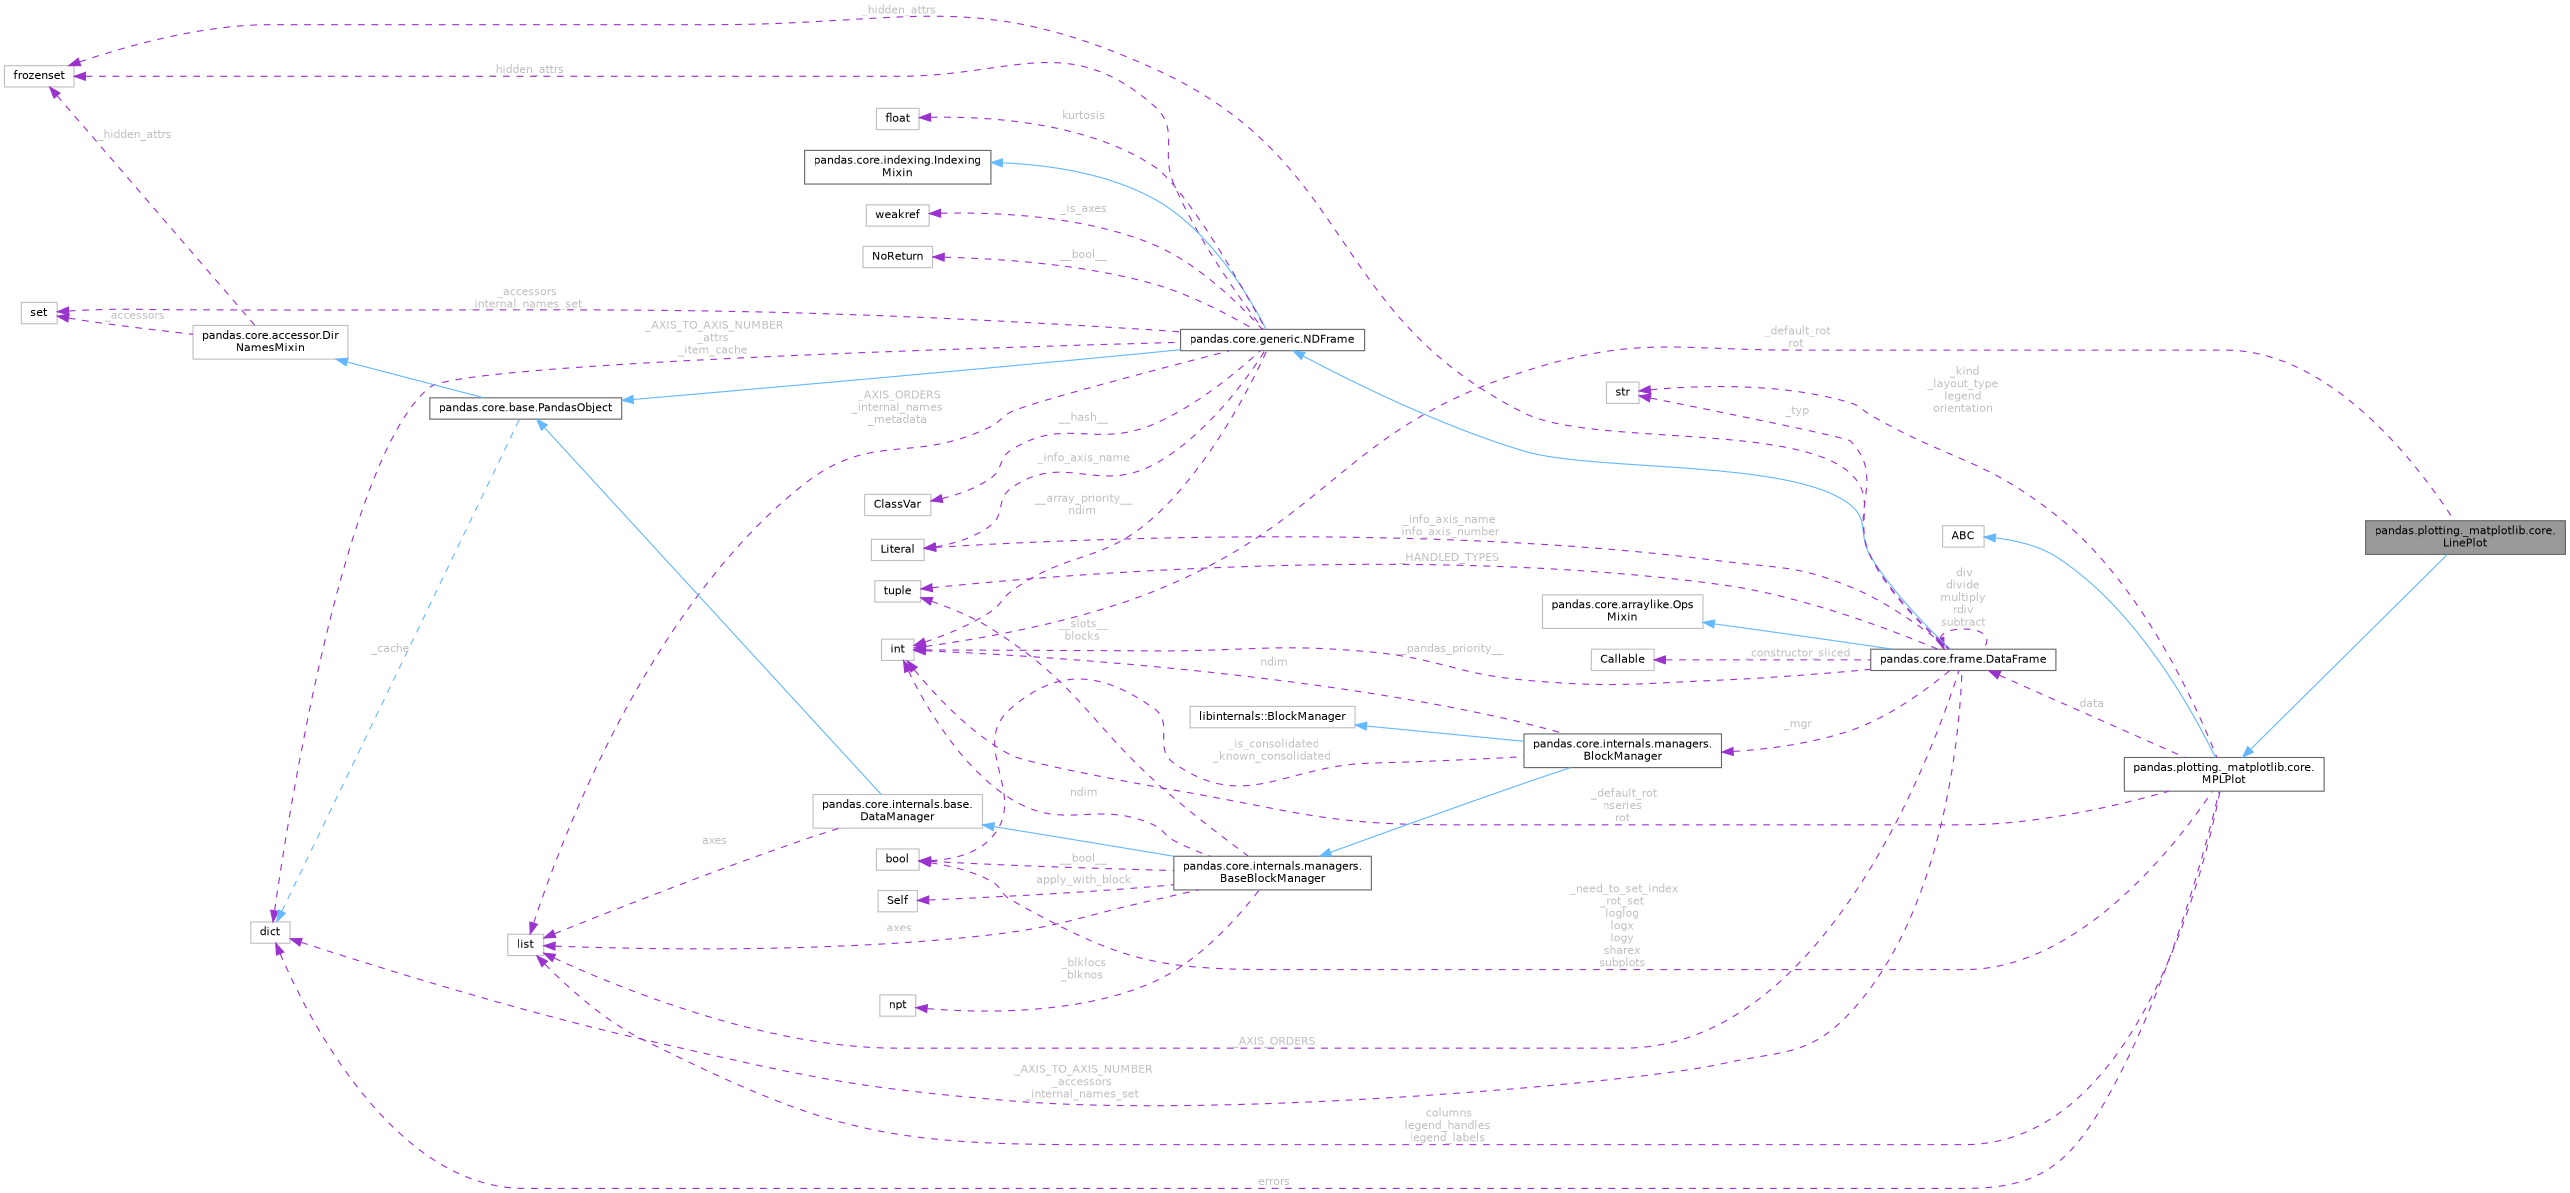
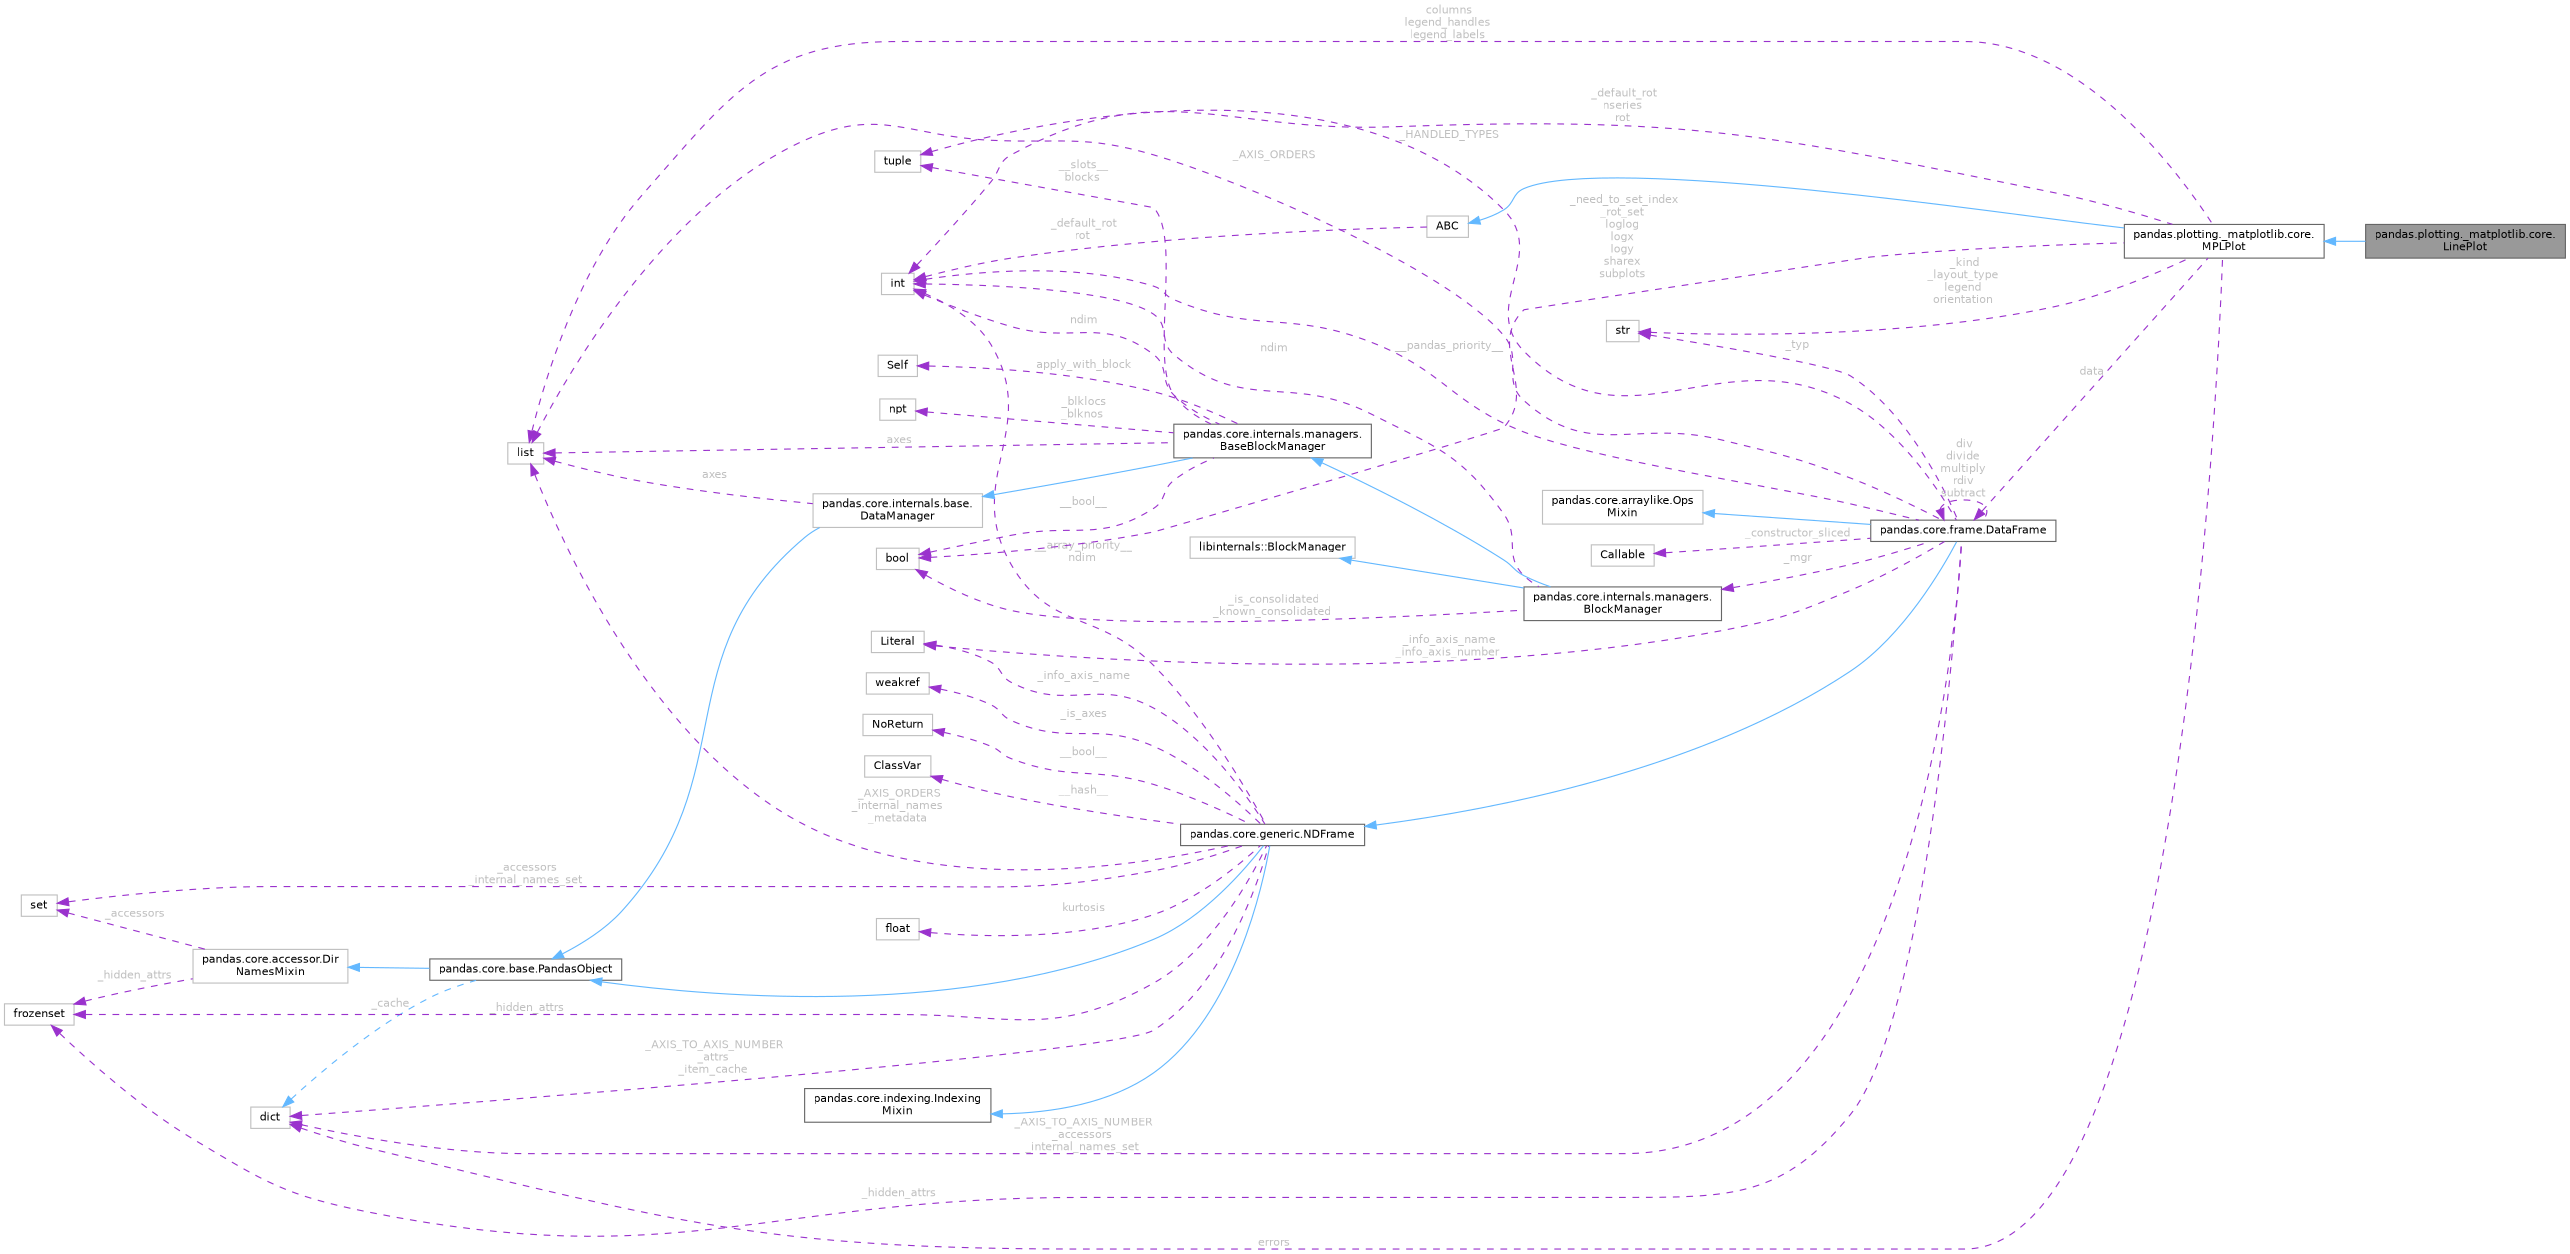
(1687, 347) -> (1175, 240)
